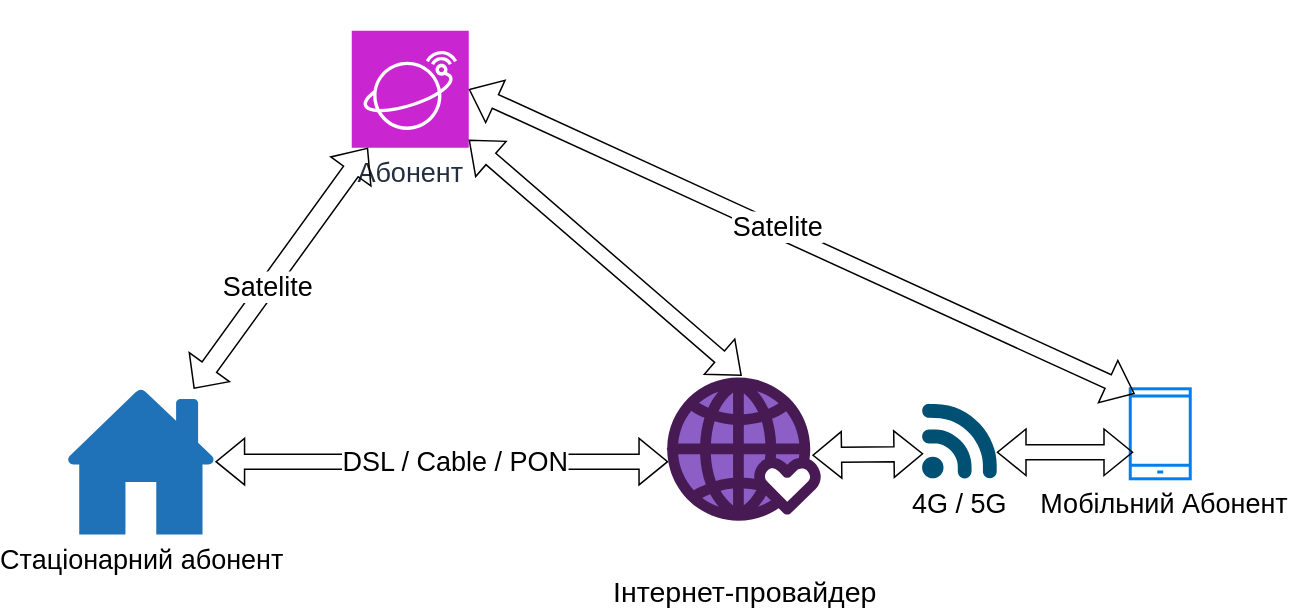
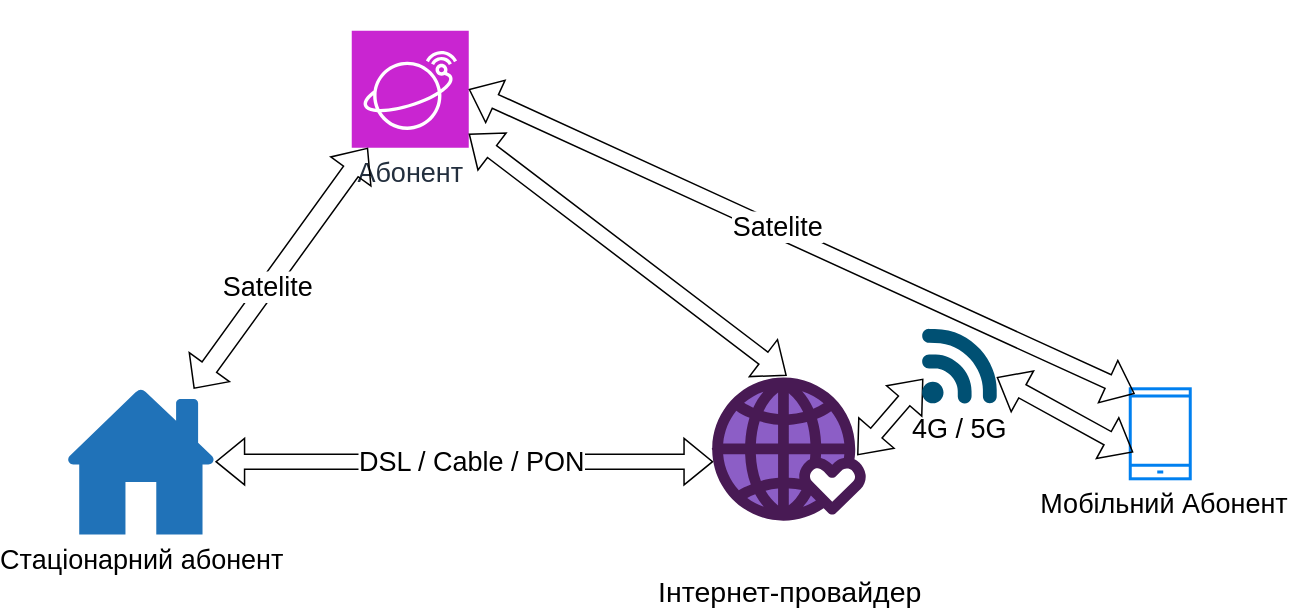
(959, 441) -> (959, 366)
(744, 449) -> (789, 449)
